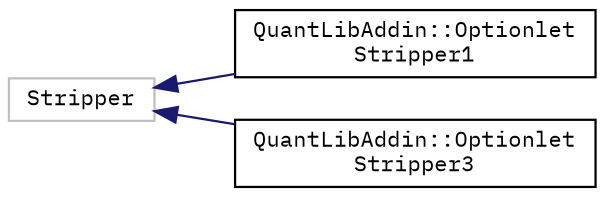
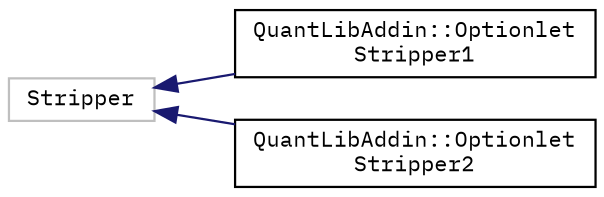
(415, 153) -> (415, 153)
